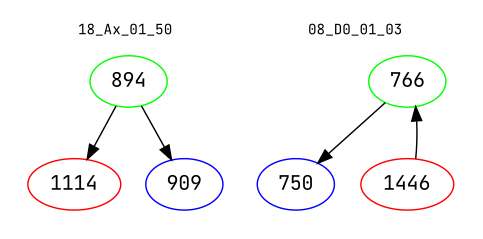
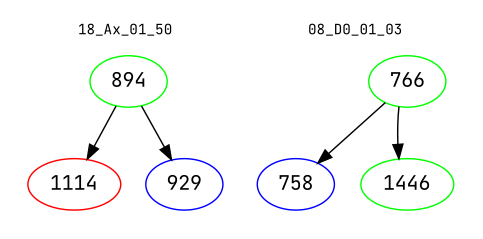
(417, 140) -> (398, 125)
(184, 184) -> (184, 184)
(296, 184) -> (296, 184)
(407, 184) -> (407, 184)
